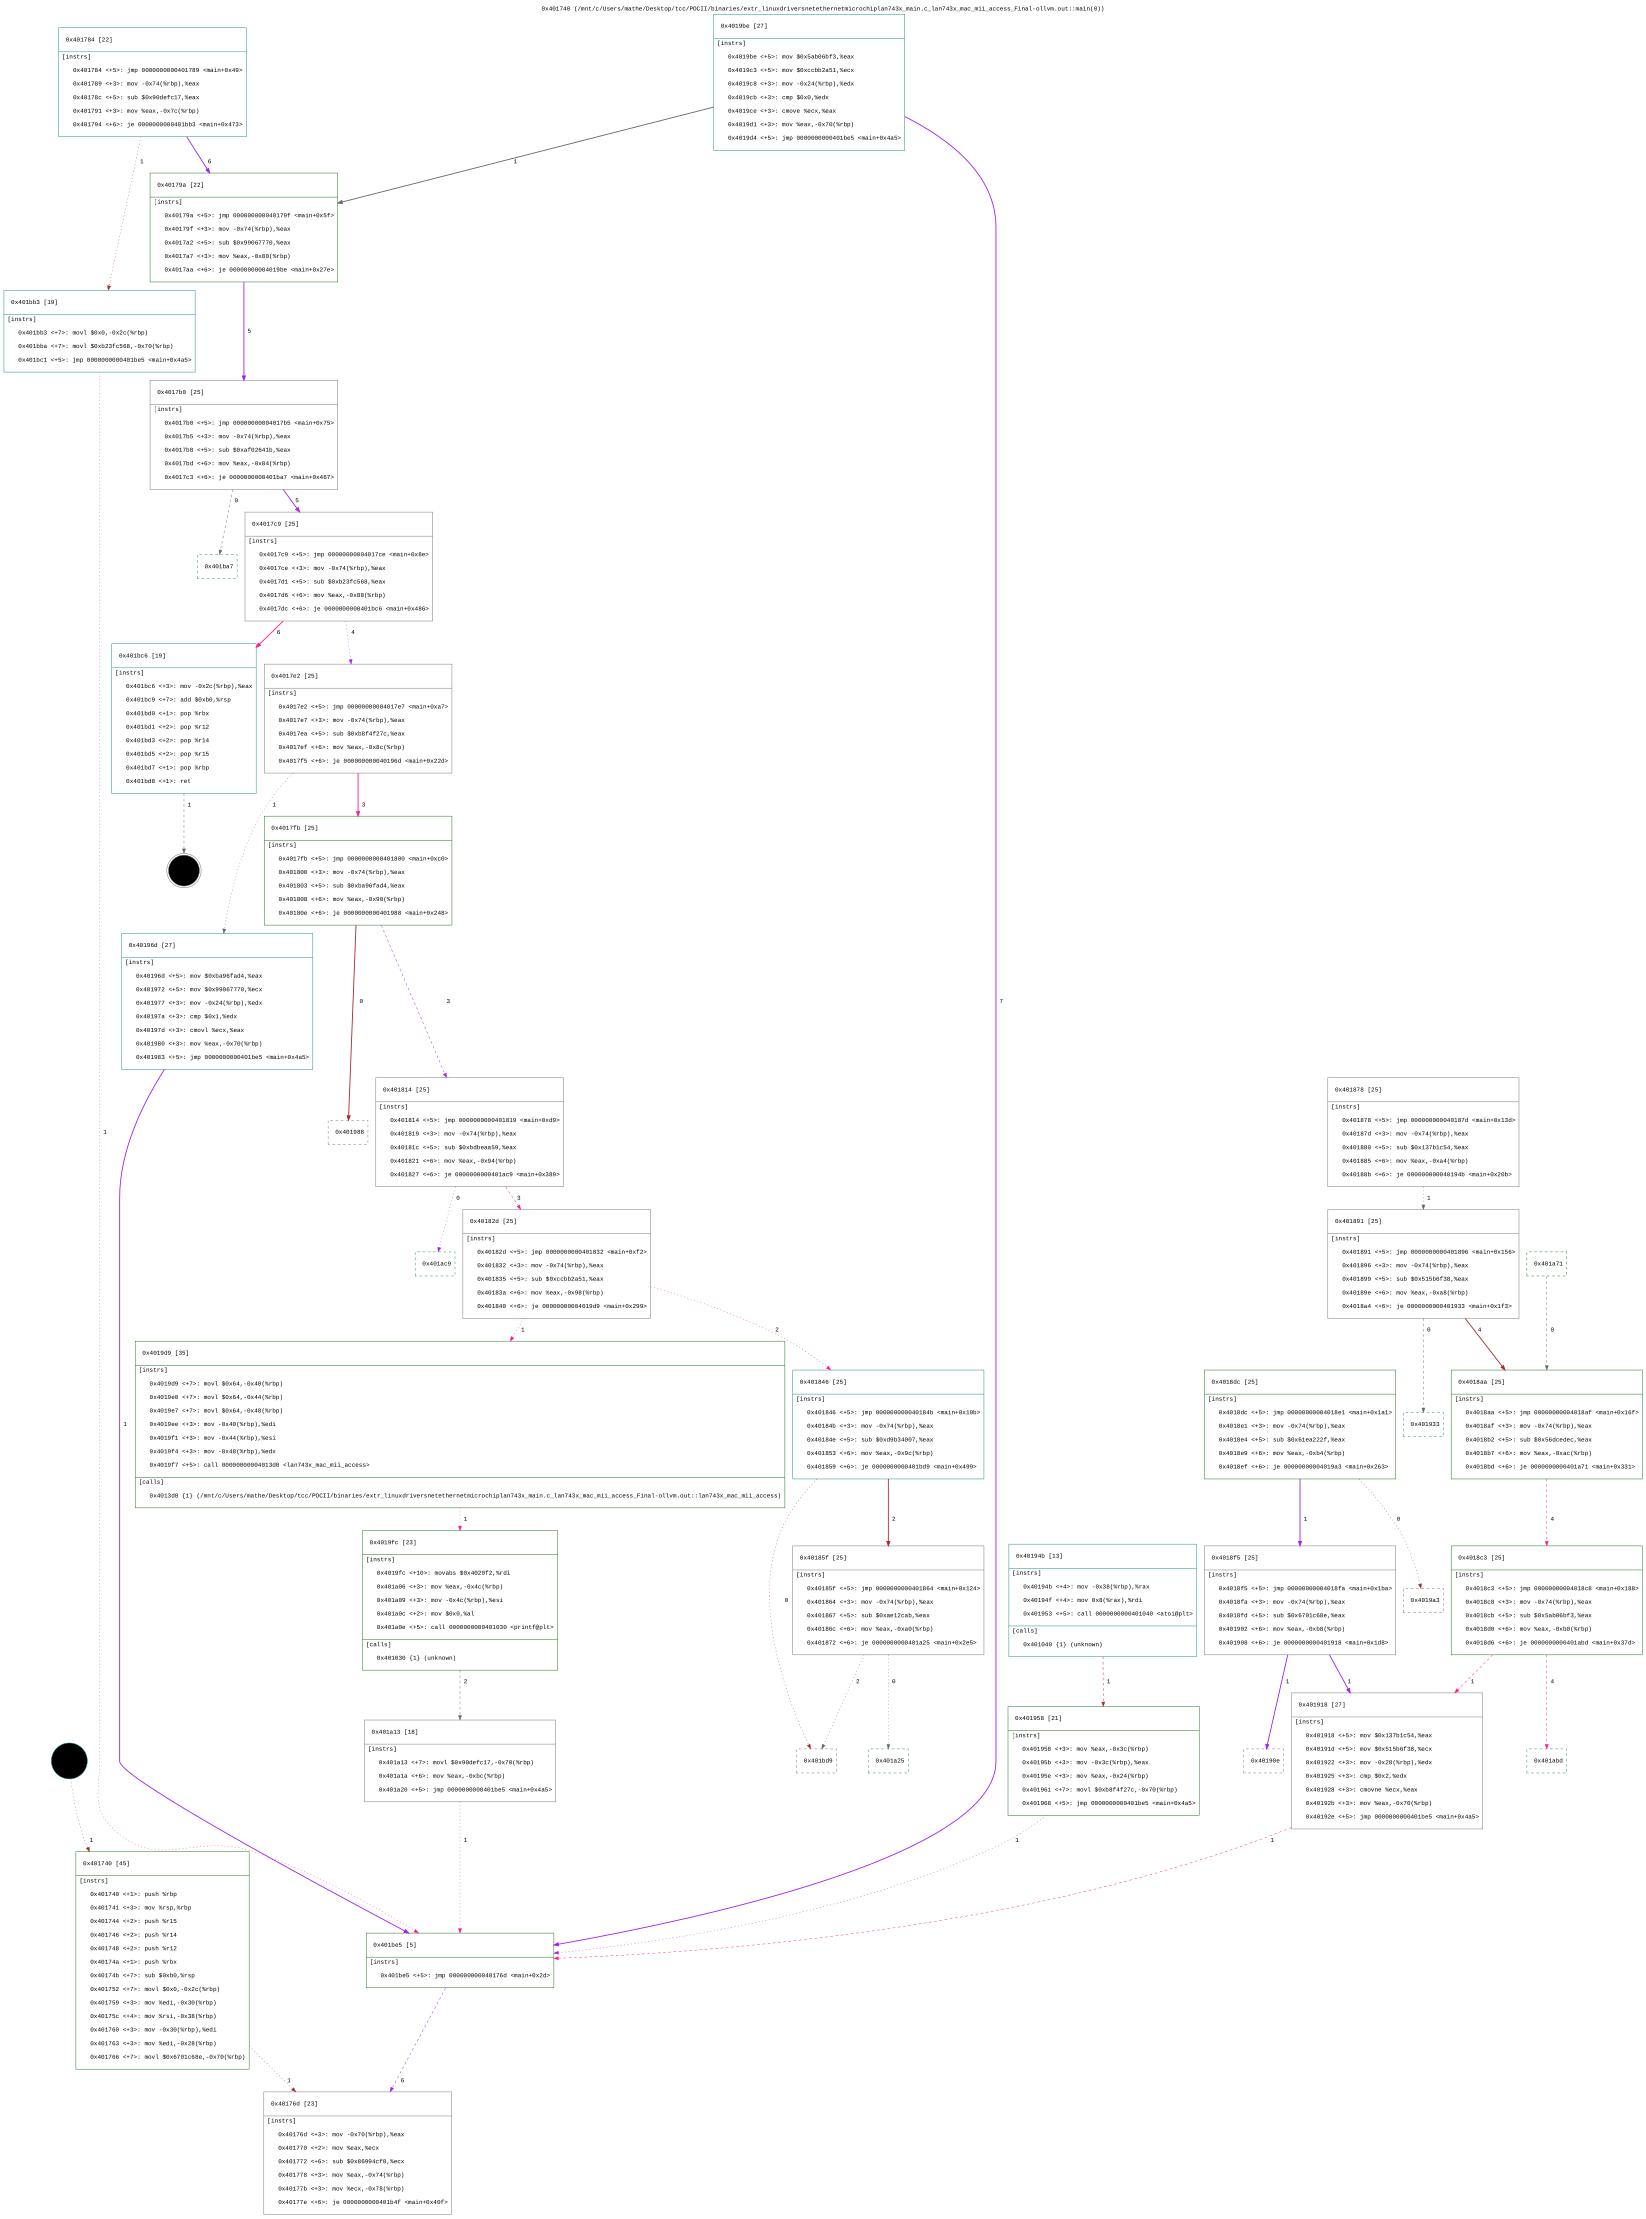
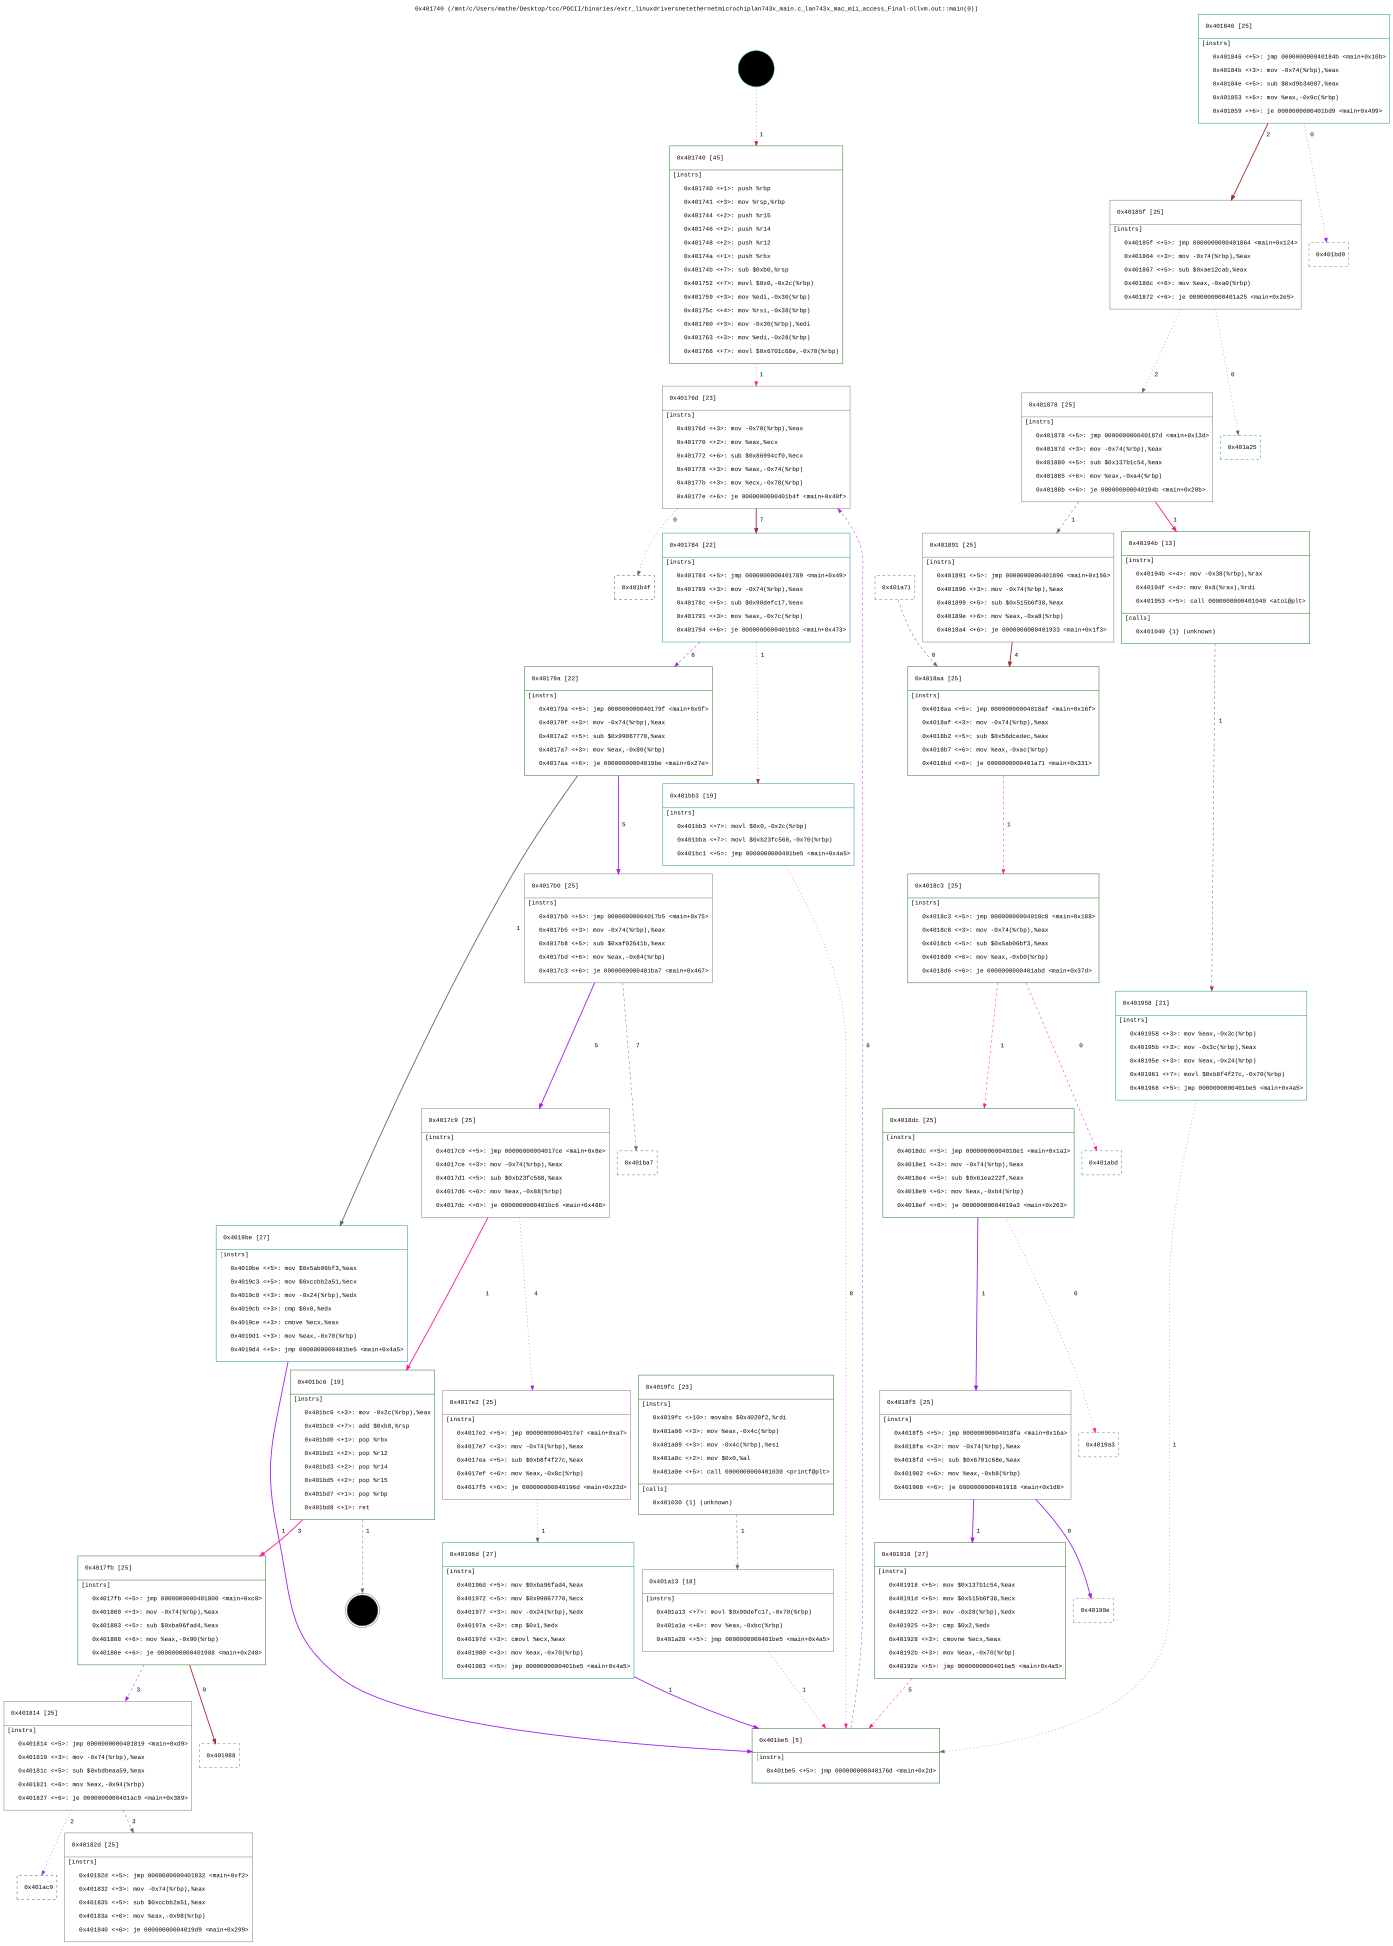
(197, 153) -> (689, 653)
(528, 155) -> (449, 993)
(234, 501) -> (636, 1046)
none -> (1164, 515)
none -> (756, 519)
none -> (635, 588)
(277, 632) -> (486, 1294)
(184, 719) -> (362, 1445)
(358, 792) -> (284, 1537)
(1000, 1001) -> (282, 1531)
(103, 1132) -> (850, 1294)
(512, 1196) -> (127, 1820)
(1423, 1196) -> (1069, 516)
(456, 1198) -> (70, 1822)
(435, 1264) -> (37, 1887)
(1547, 1264) -> (895, 588)
(743, 1319) -> none
(460, 1424) -> none
(1423, 1424) -> none
(1550, 1519) -> (1007, 825)
(1397, 1527) -> (1054, 1321)
(1103, 1600) -> (1216, 588)
(770, 1608) -> (1315, 181)
(1475, 1672) -> (991, 1043)
(464, 1682) -> (741, 1531)
(1286, 1682) -> (1068, 1531)
(1550, 1682) -> (1079, 1046)
(844, 1700) -> (1162, 349)
(1104, 1761) -> (1211, 1046)
(1387, 1761) -> (970, 1610)
(1270, 1840) -> (908, 1690)
(810, 1910) -> (1169, 1499)
(271, 2067) -> (756, 372)
